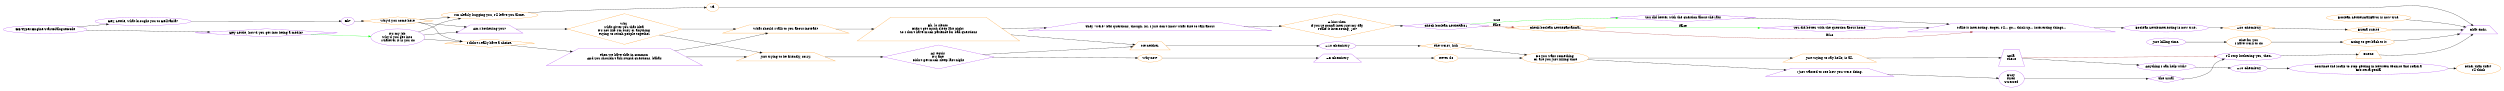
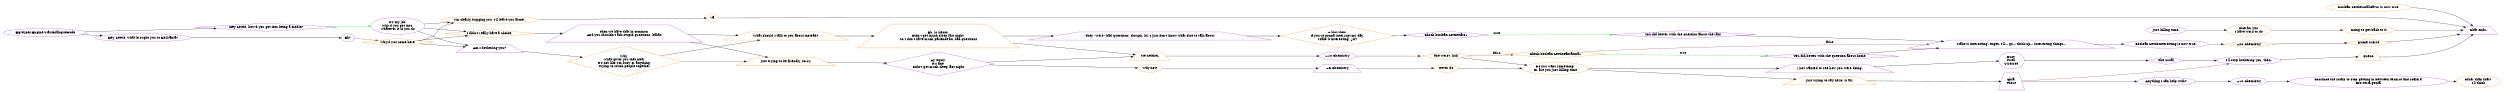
(358, 21) -> (365, 39)
(1683, 26) -> (1683, 53)
(1497, 27) -> (1490, 55)
